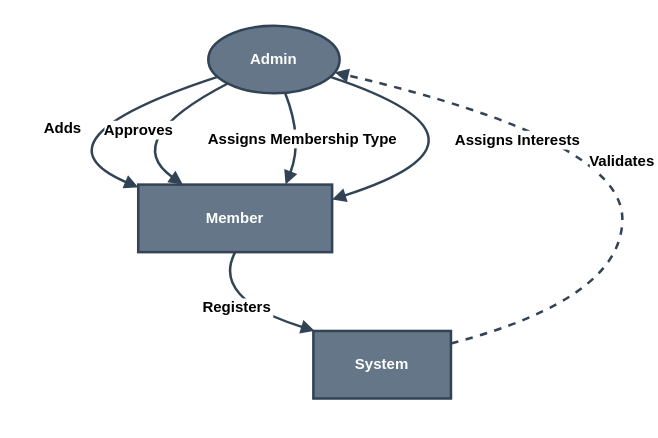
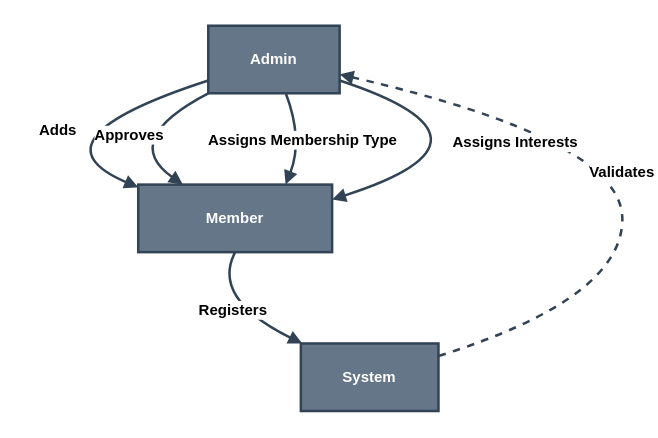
(274, 59) -> (274, 59)
(382, 364) -> (369, 377)
